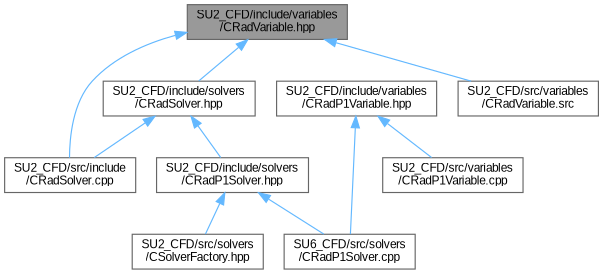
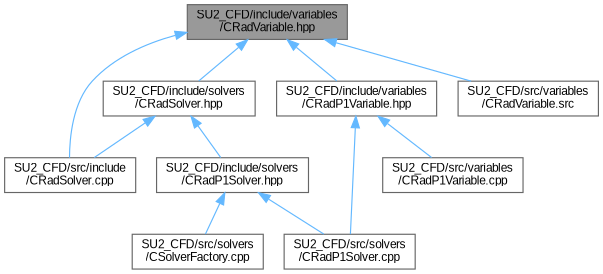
none -> (317, 64)
(198, 252) -> (198, 252)
(350, 252) -> (350, 252)
